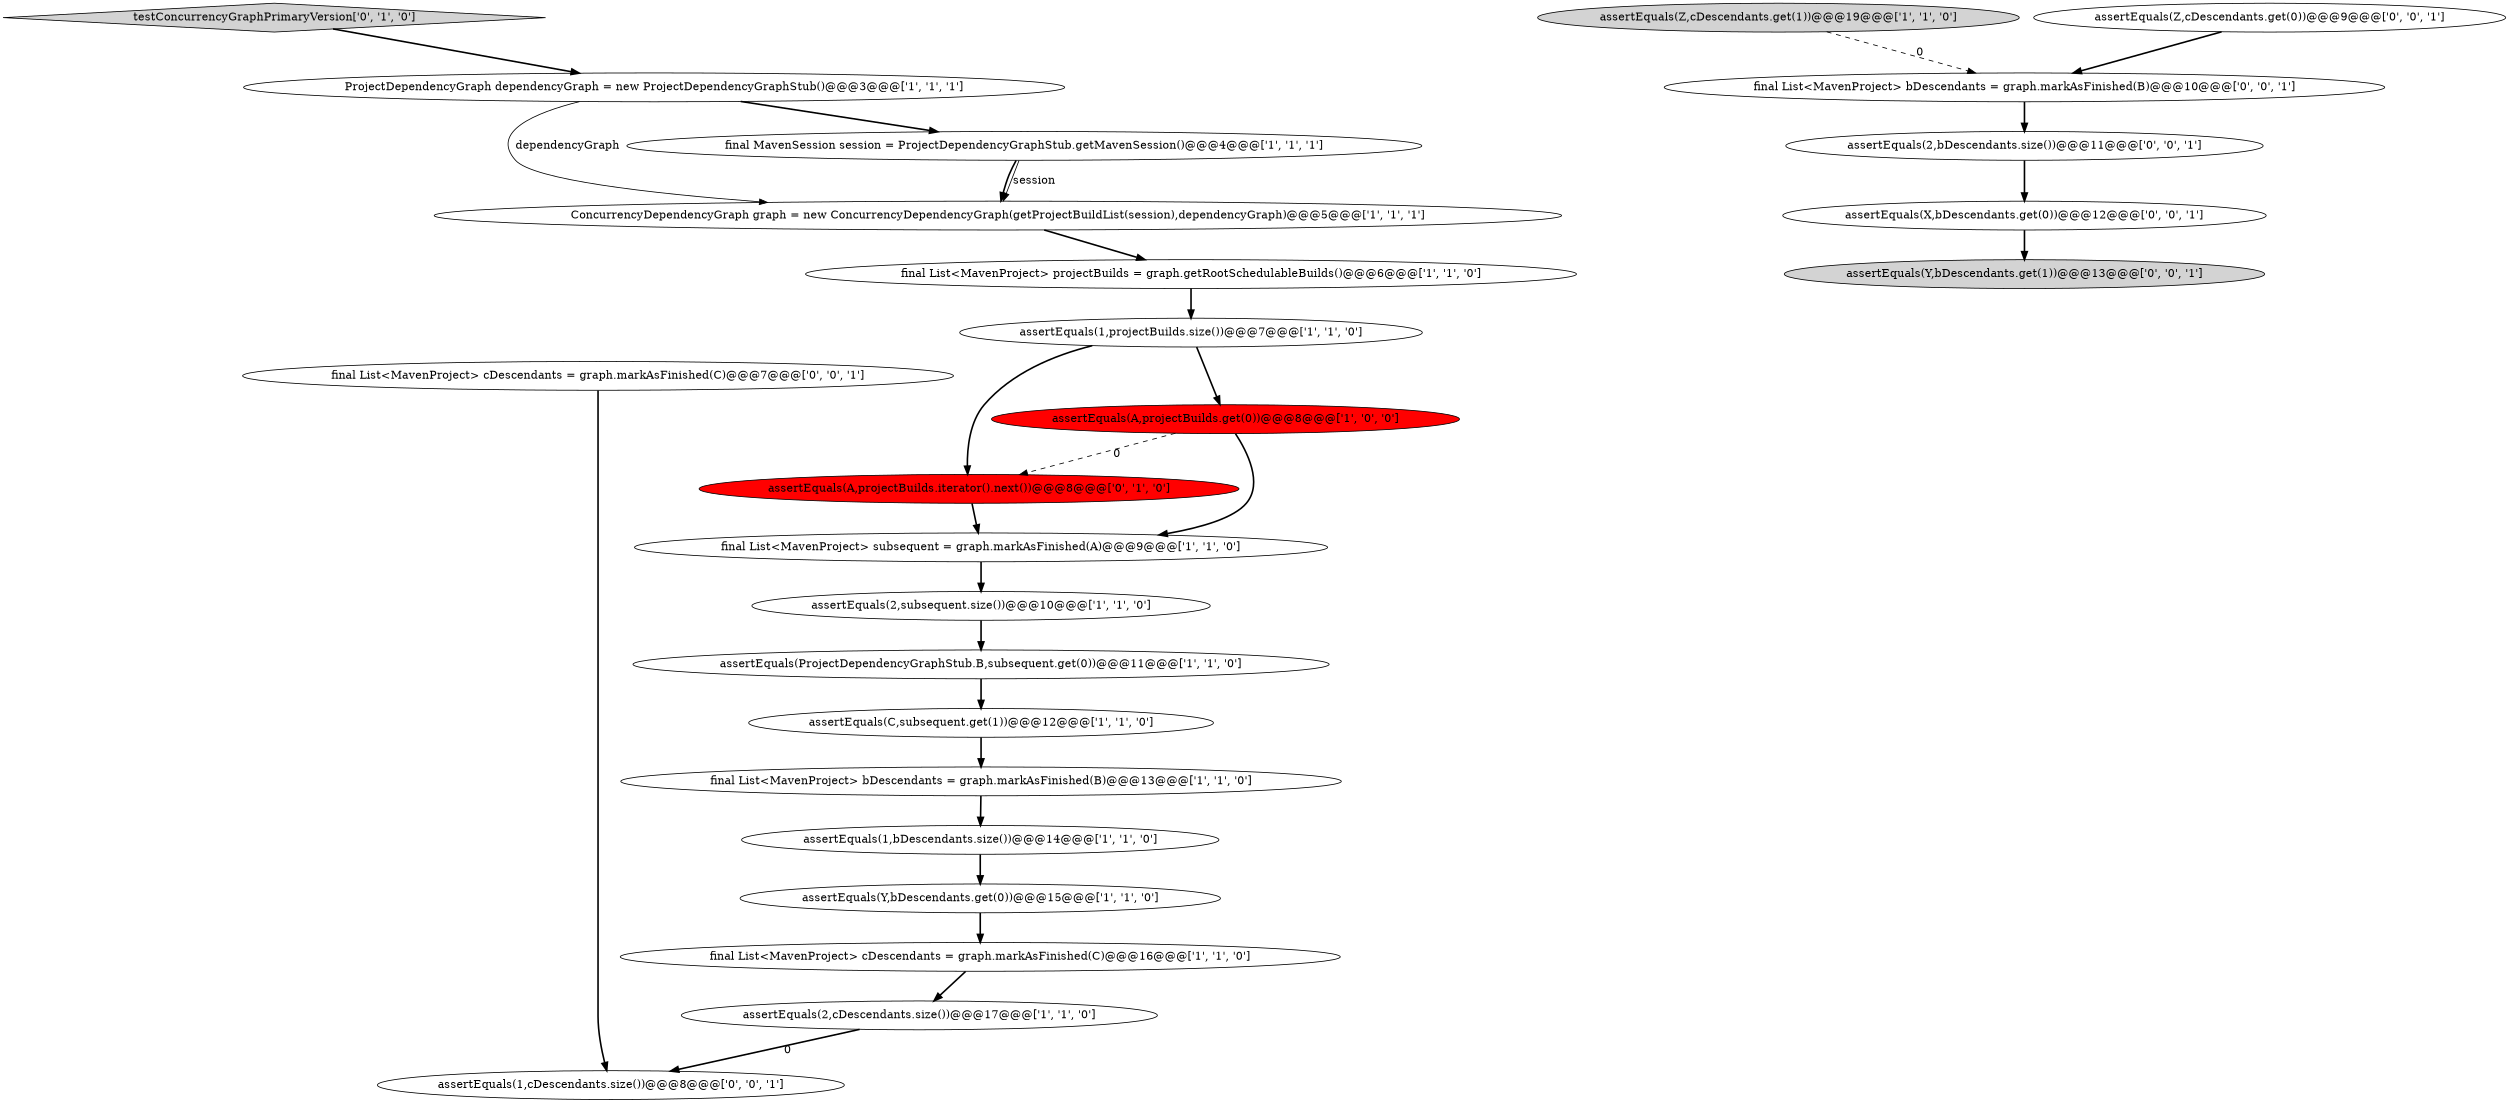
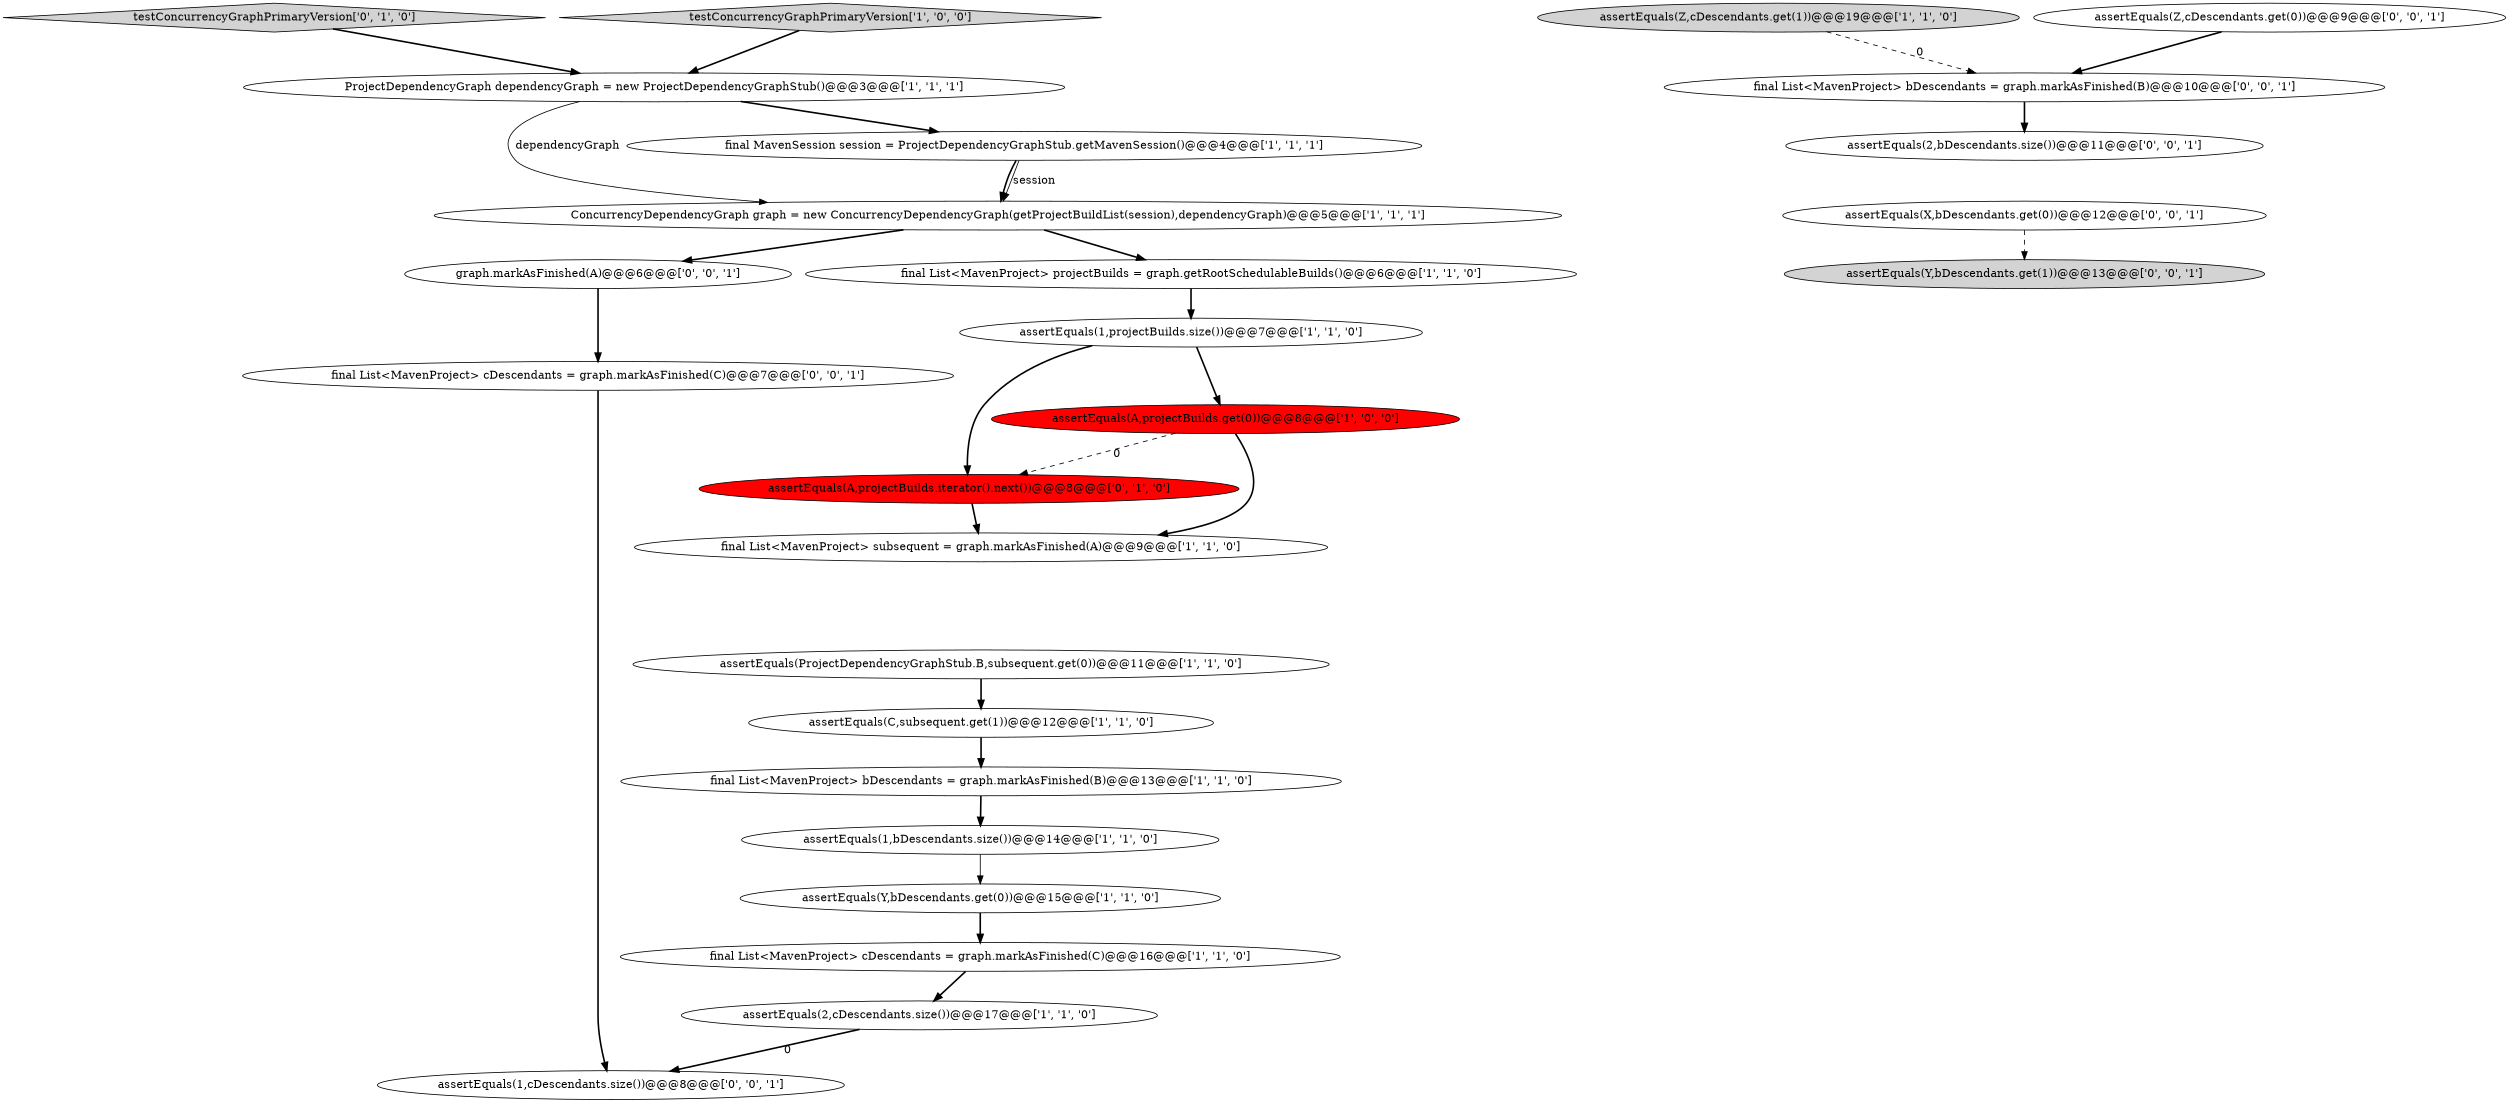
none -> (830, 18)
(2024, 177) -> none
(2024, 241) -> (2024, 241)
none -> (598, 274)
(981, 606) -> none
(980, 865) -> (980, 865)
